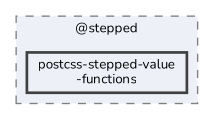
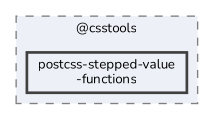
(107, 29) -> (107, 29)
